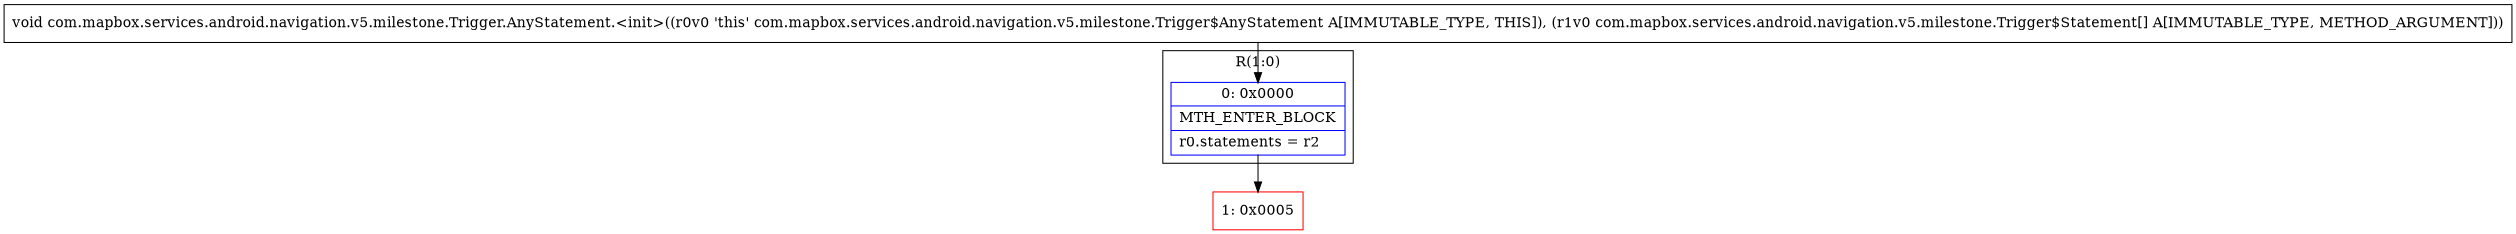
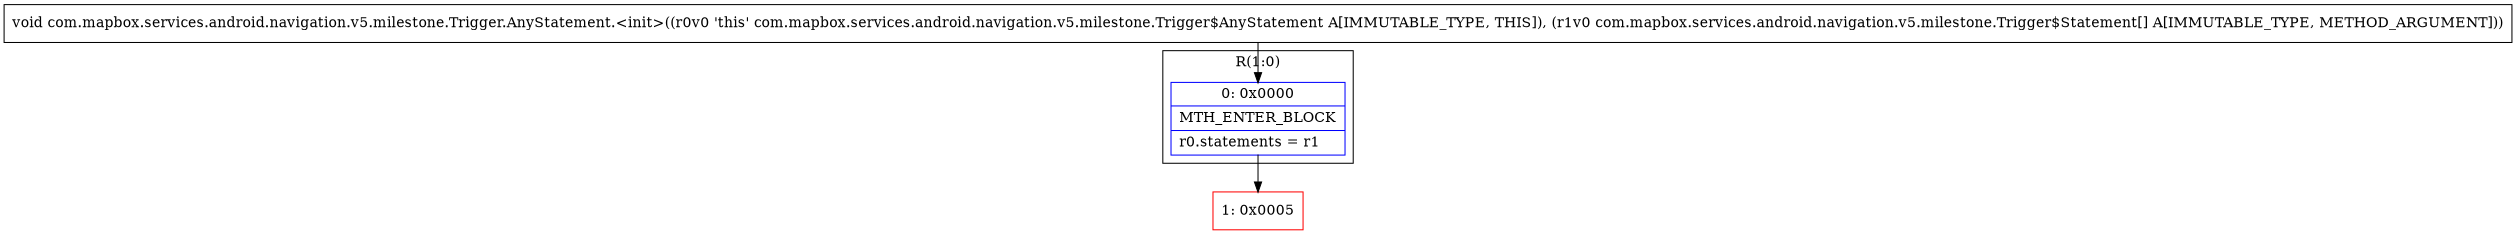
(1250, 142) -> (1250, 142)
